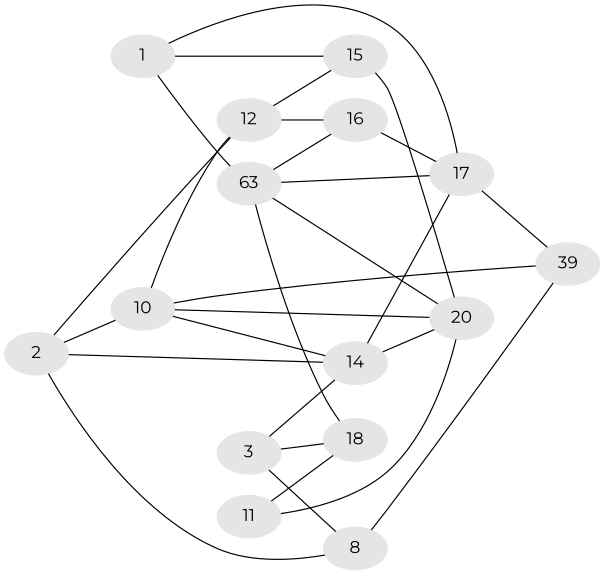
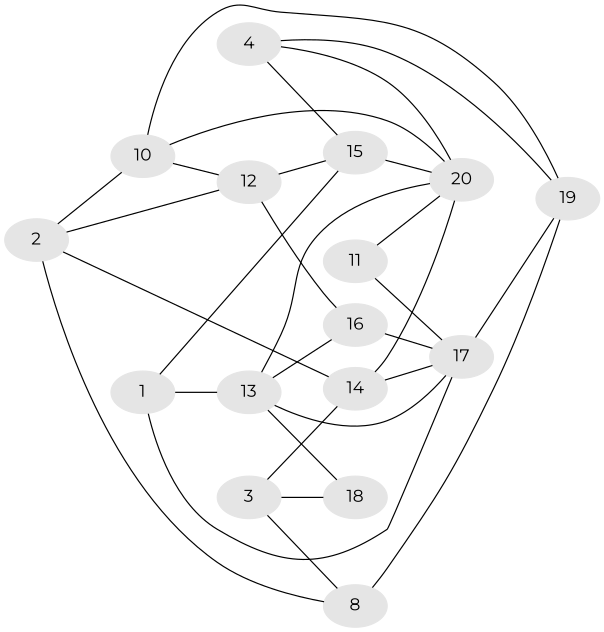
none -> (249, 44)
(249, 184) -> (249, 392)
(568, 264) -> (568, 199)
(249, 336) -> none
(302, 478) -> (405, 306)
